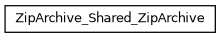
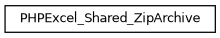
(110, 19) -> (110, 19)
